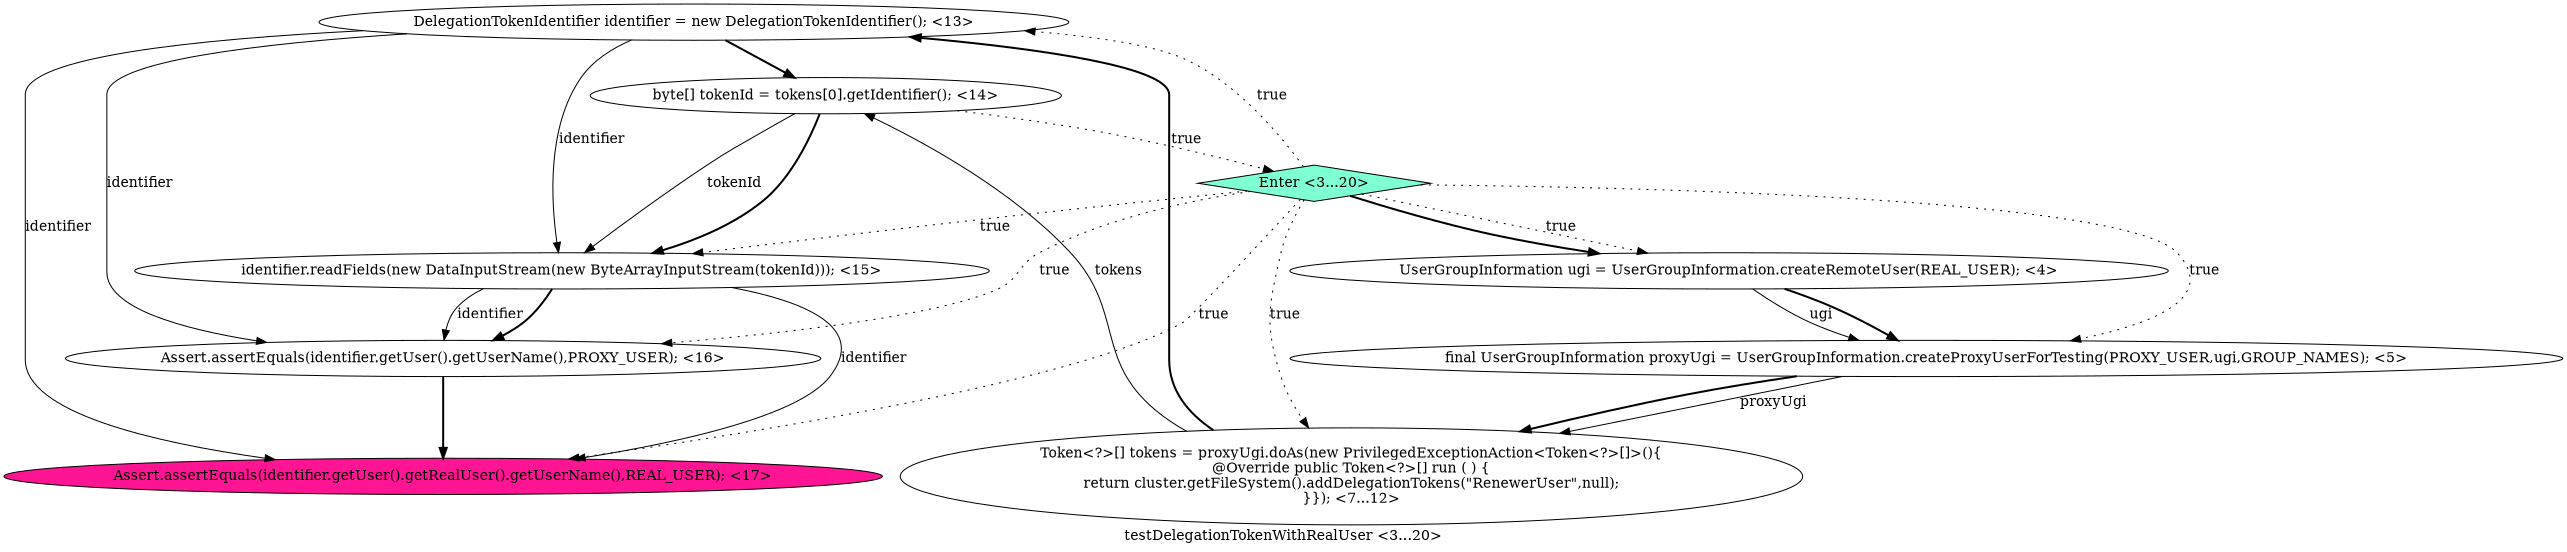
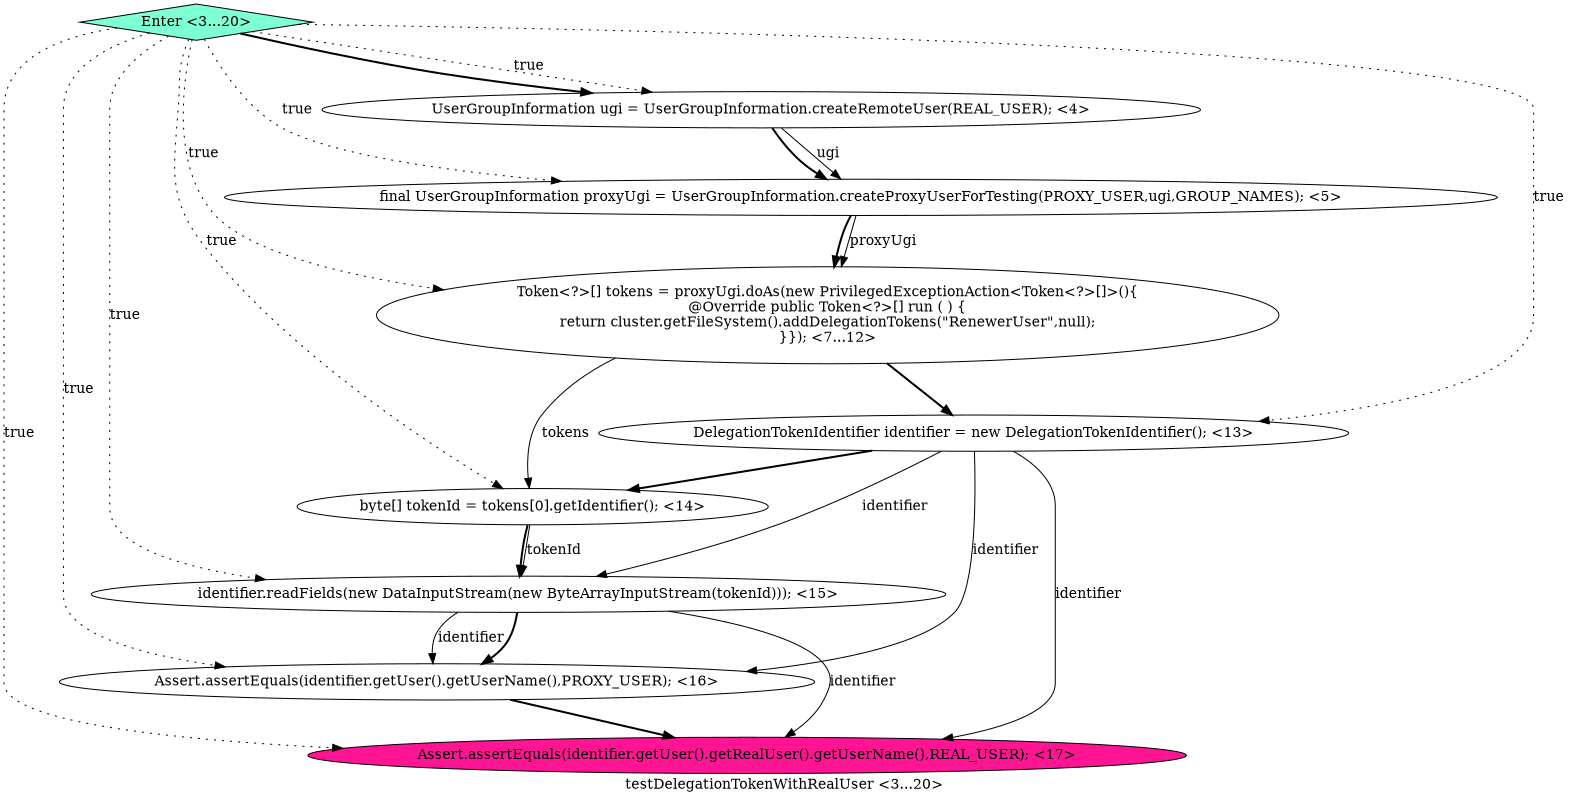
(1112, 134) -> (259, 305)
